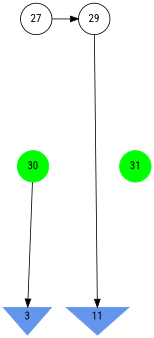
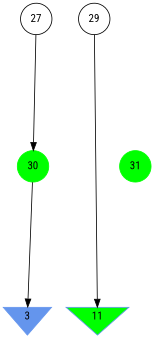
(61, 19) -> (35, 89)
(97, 317) -> (97, 317)
